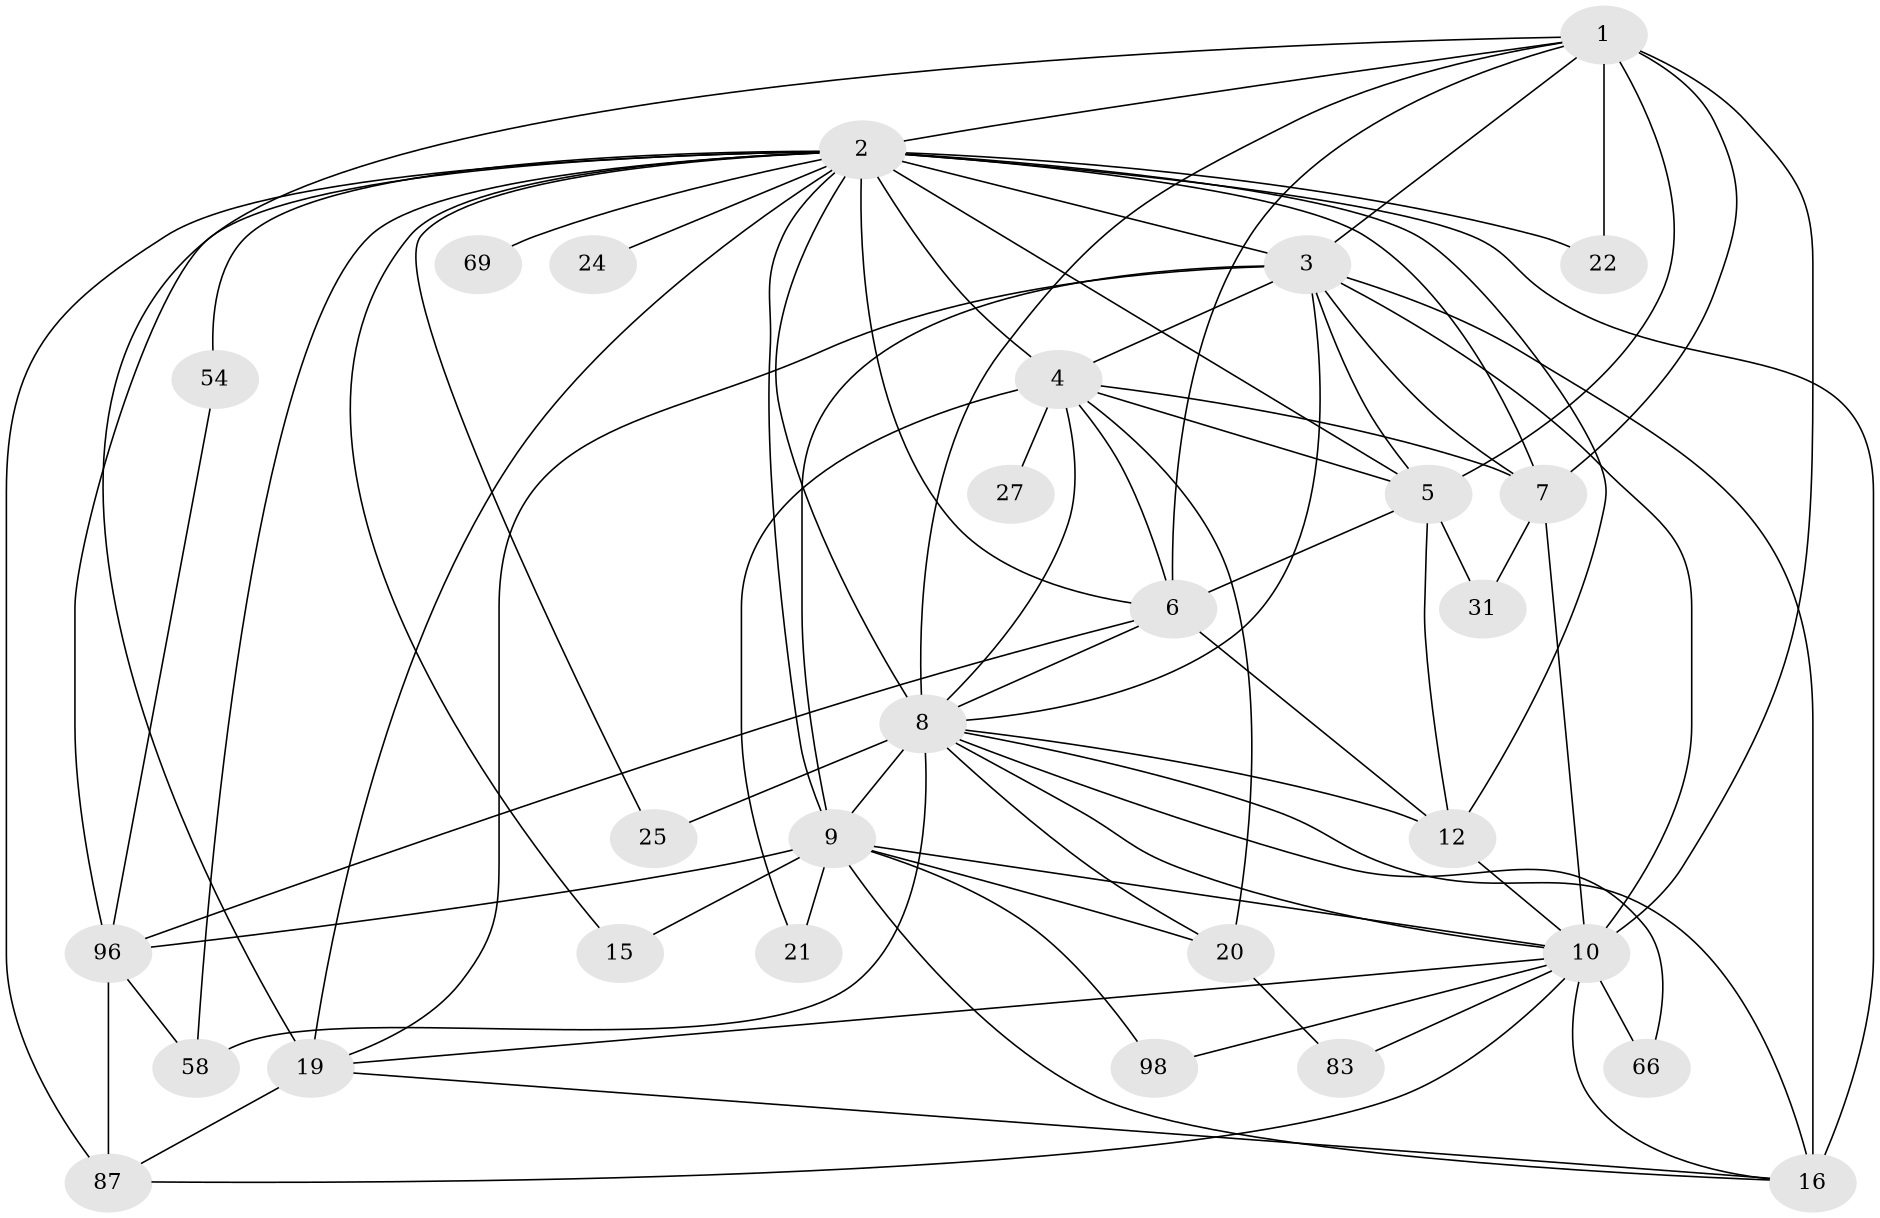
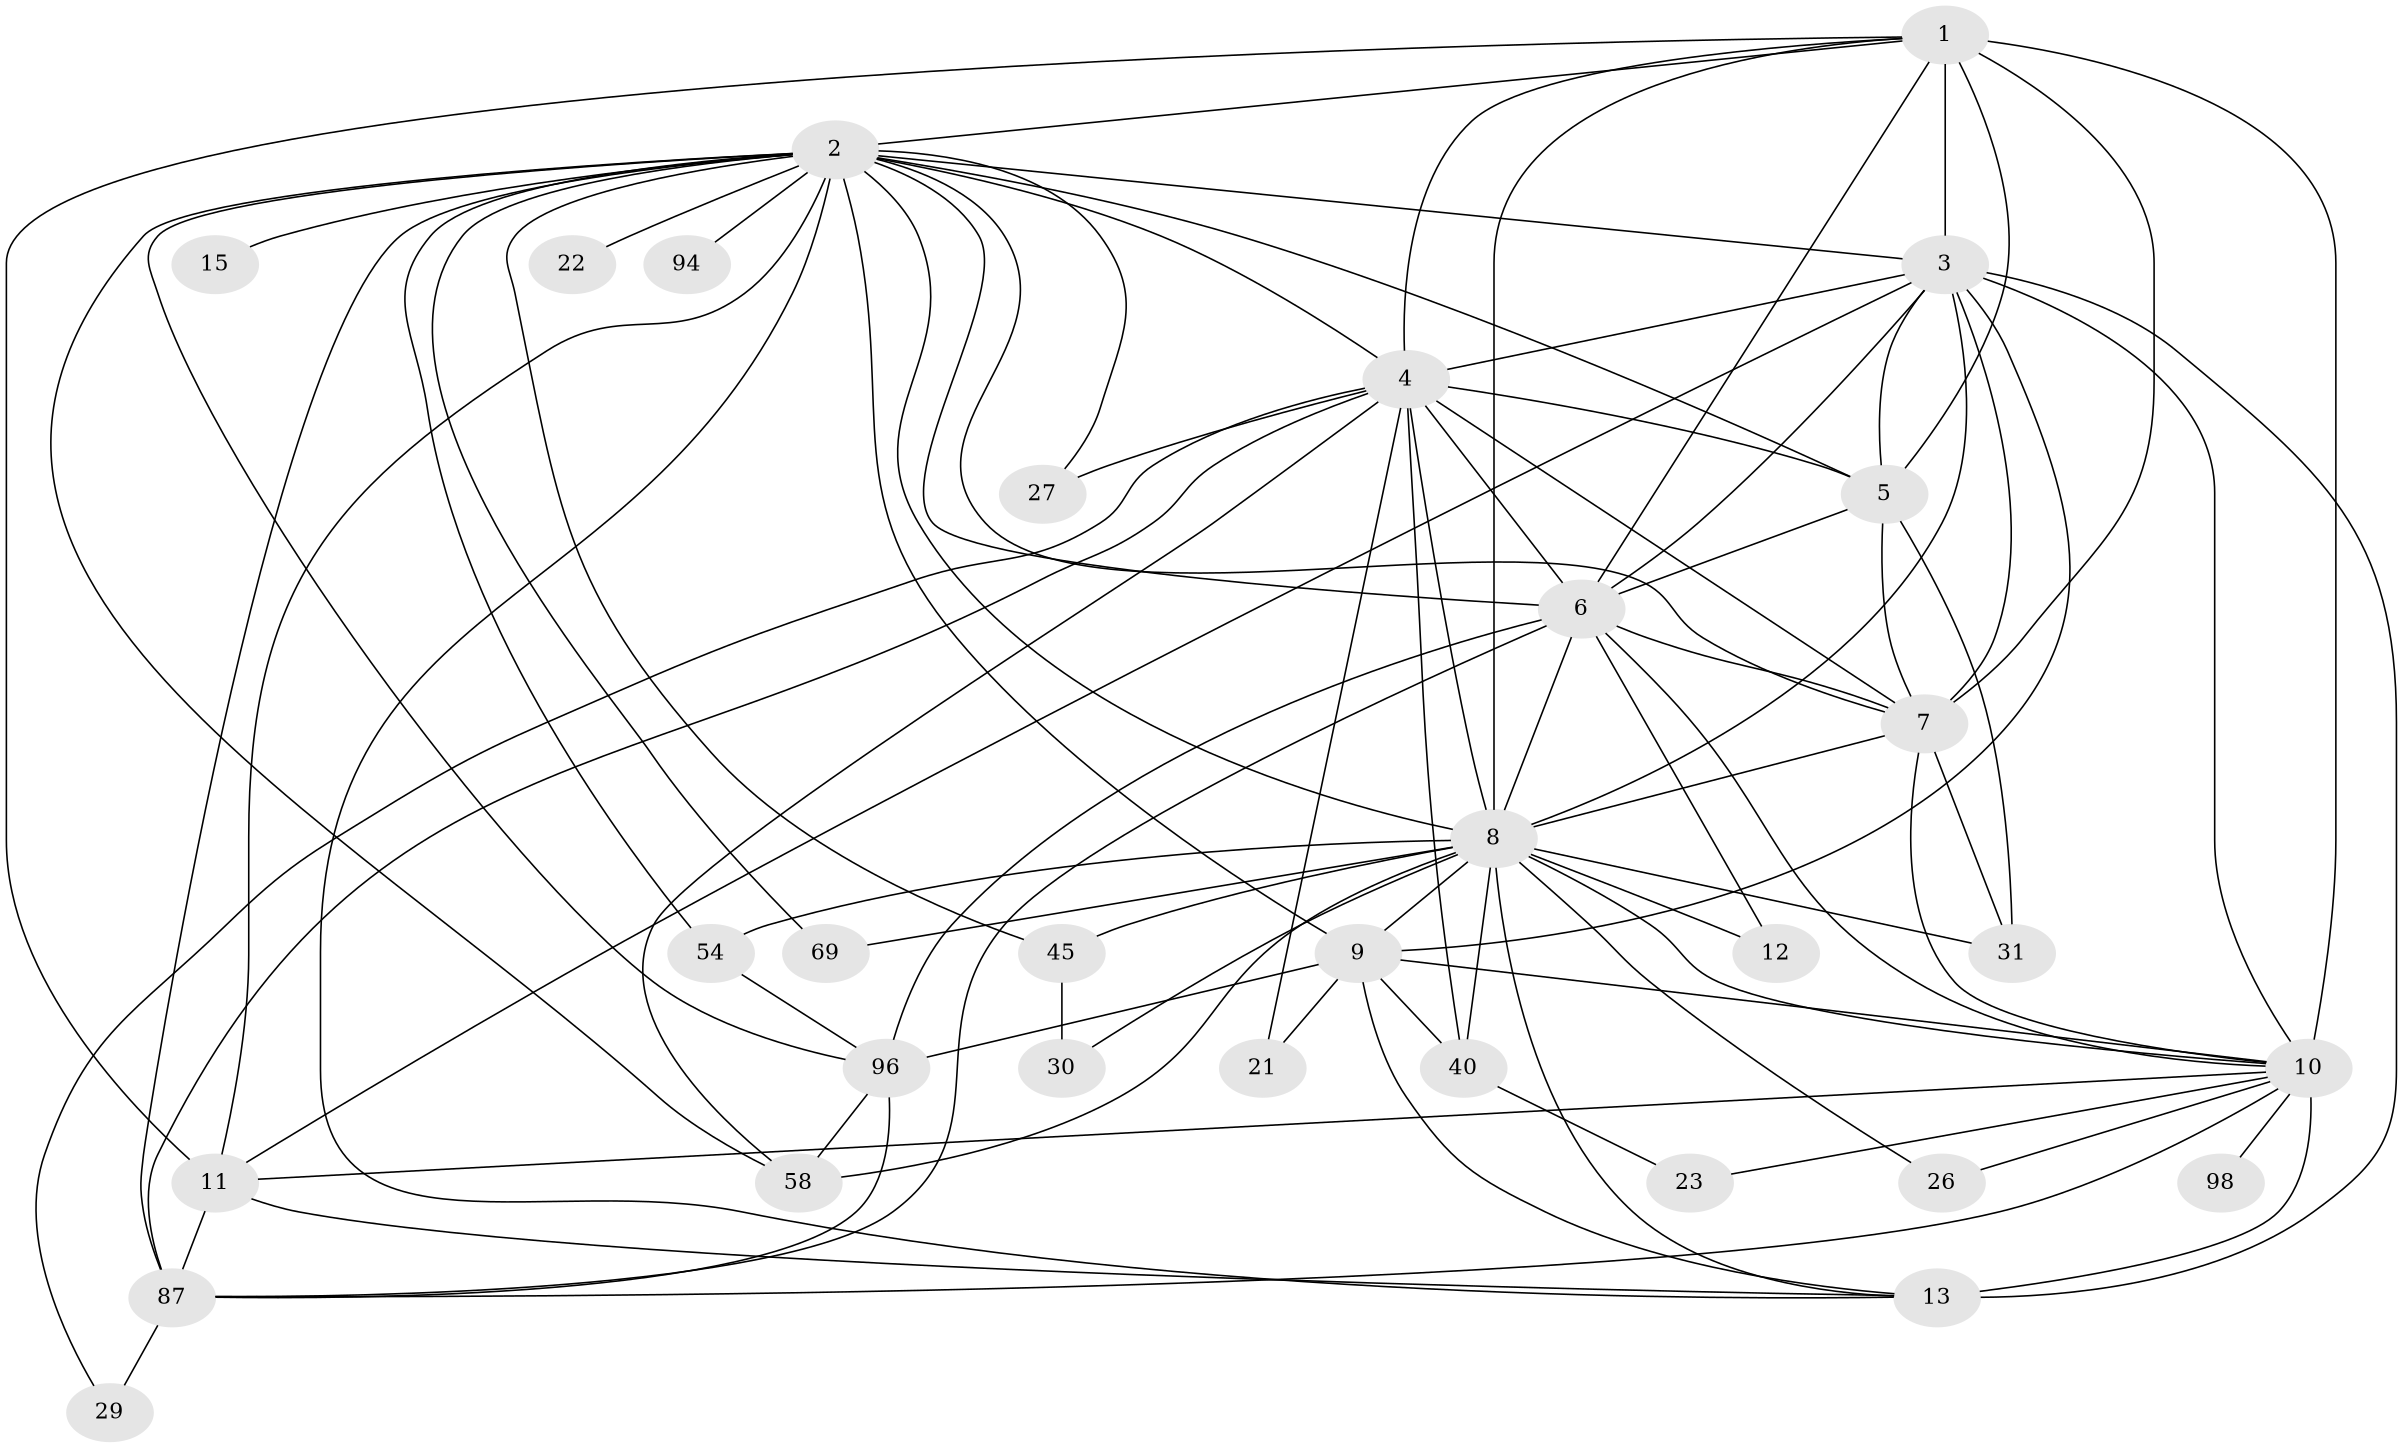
(1604, 150) -> (1545, 87)
(593, 265) -> (687, 265)
(1476, 286) -> (1102, 239)
none -> (1792, 434)
none -> (1725, 661)
(1428, 667) -> (1886, 616)
none -> (659, 736)
none -> (893, 736)
none -> (1709, 781)
(654, 839) -> (1062, 953)
none -> (1112, 862)
(726, 896) -> none
none -> (1160, 896)
(1520, 896) -> (1871, 952)
none -> (1764, 898)
(1023, 921) -> none
(1231, 953) -> (1464, 1068)
(311, 1068) -> (215, 1183)
none -> (1062, 1068)
(1341, 1068) -> (1690, 1183)
(1647, 1068) -> (1942, 1183)
none -> (954, 1106)
(1813, 1183) -> (1937, 1298)
none -> (110, 1413)
